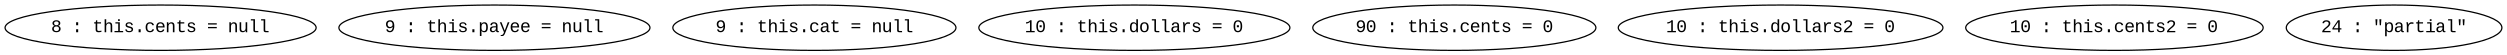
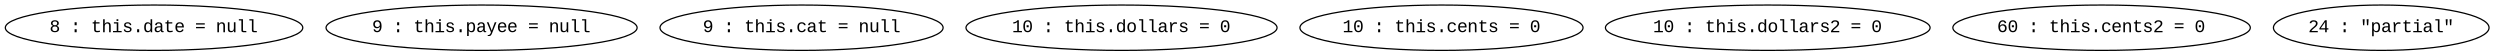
(161, 28) -> (154, 28)
(1454, 28) -> (1442, 28)
(2114, 28) -> (2102, 28)
